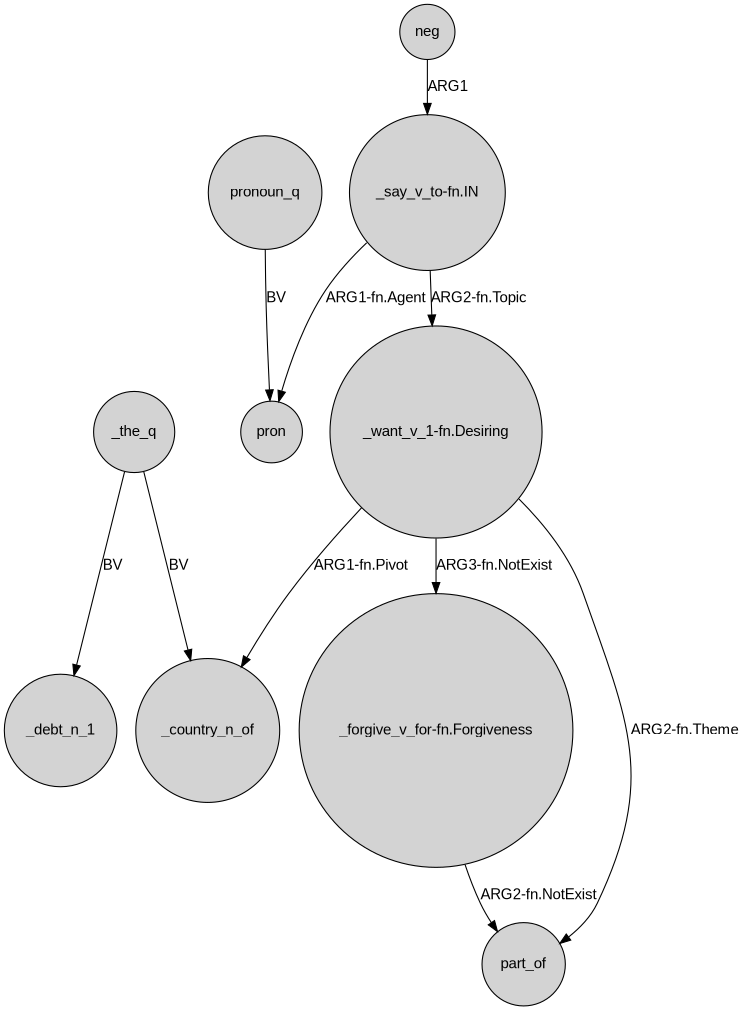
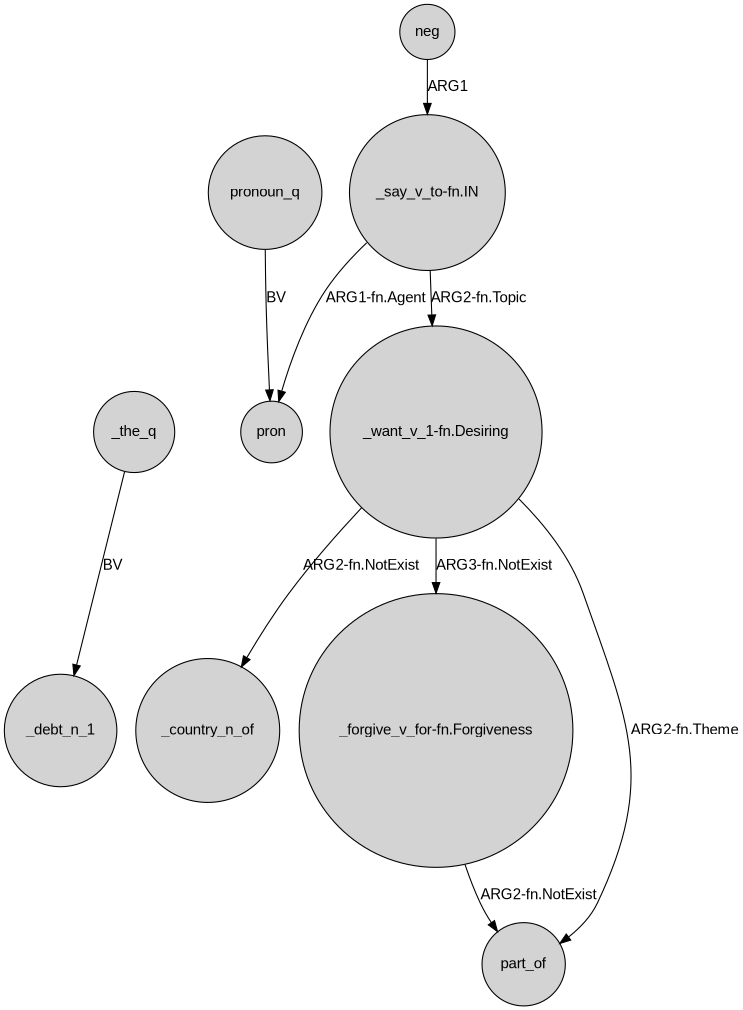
(166, 561) -> none
(361, 566) -> (361, 566)
